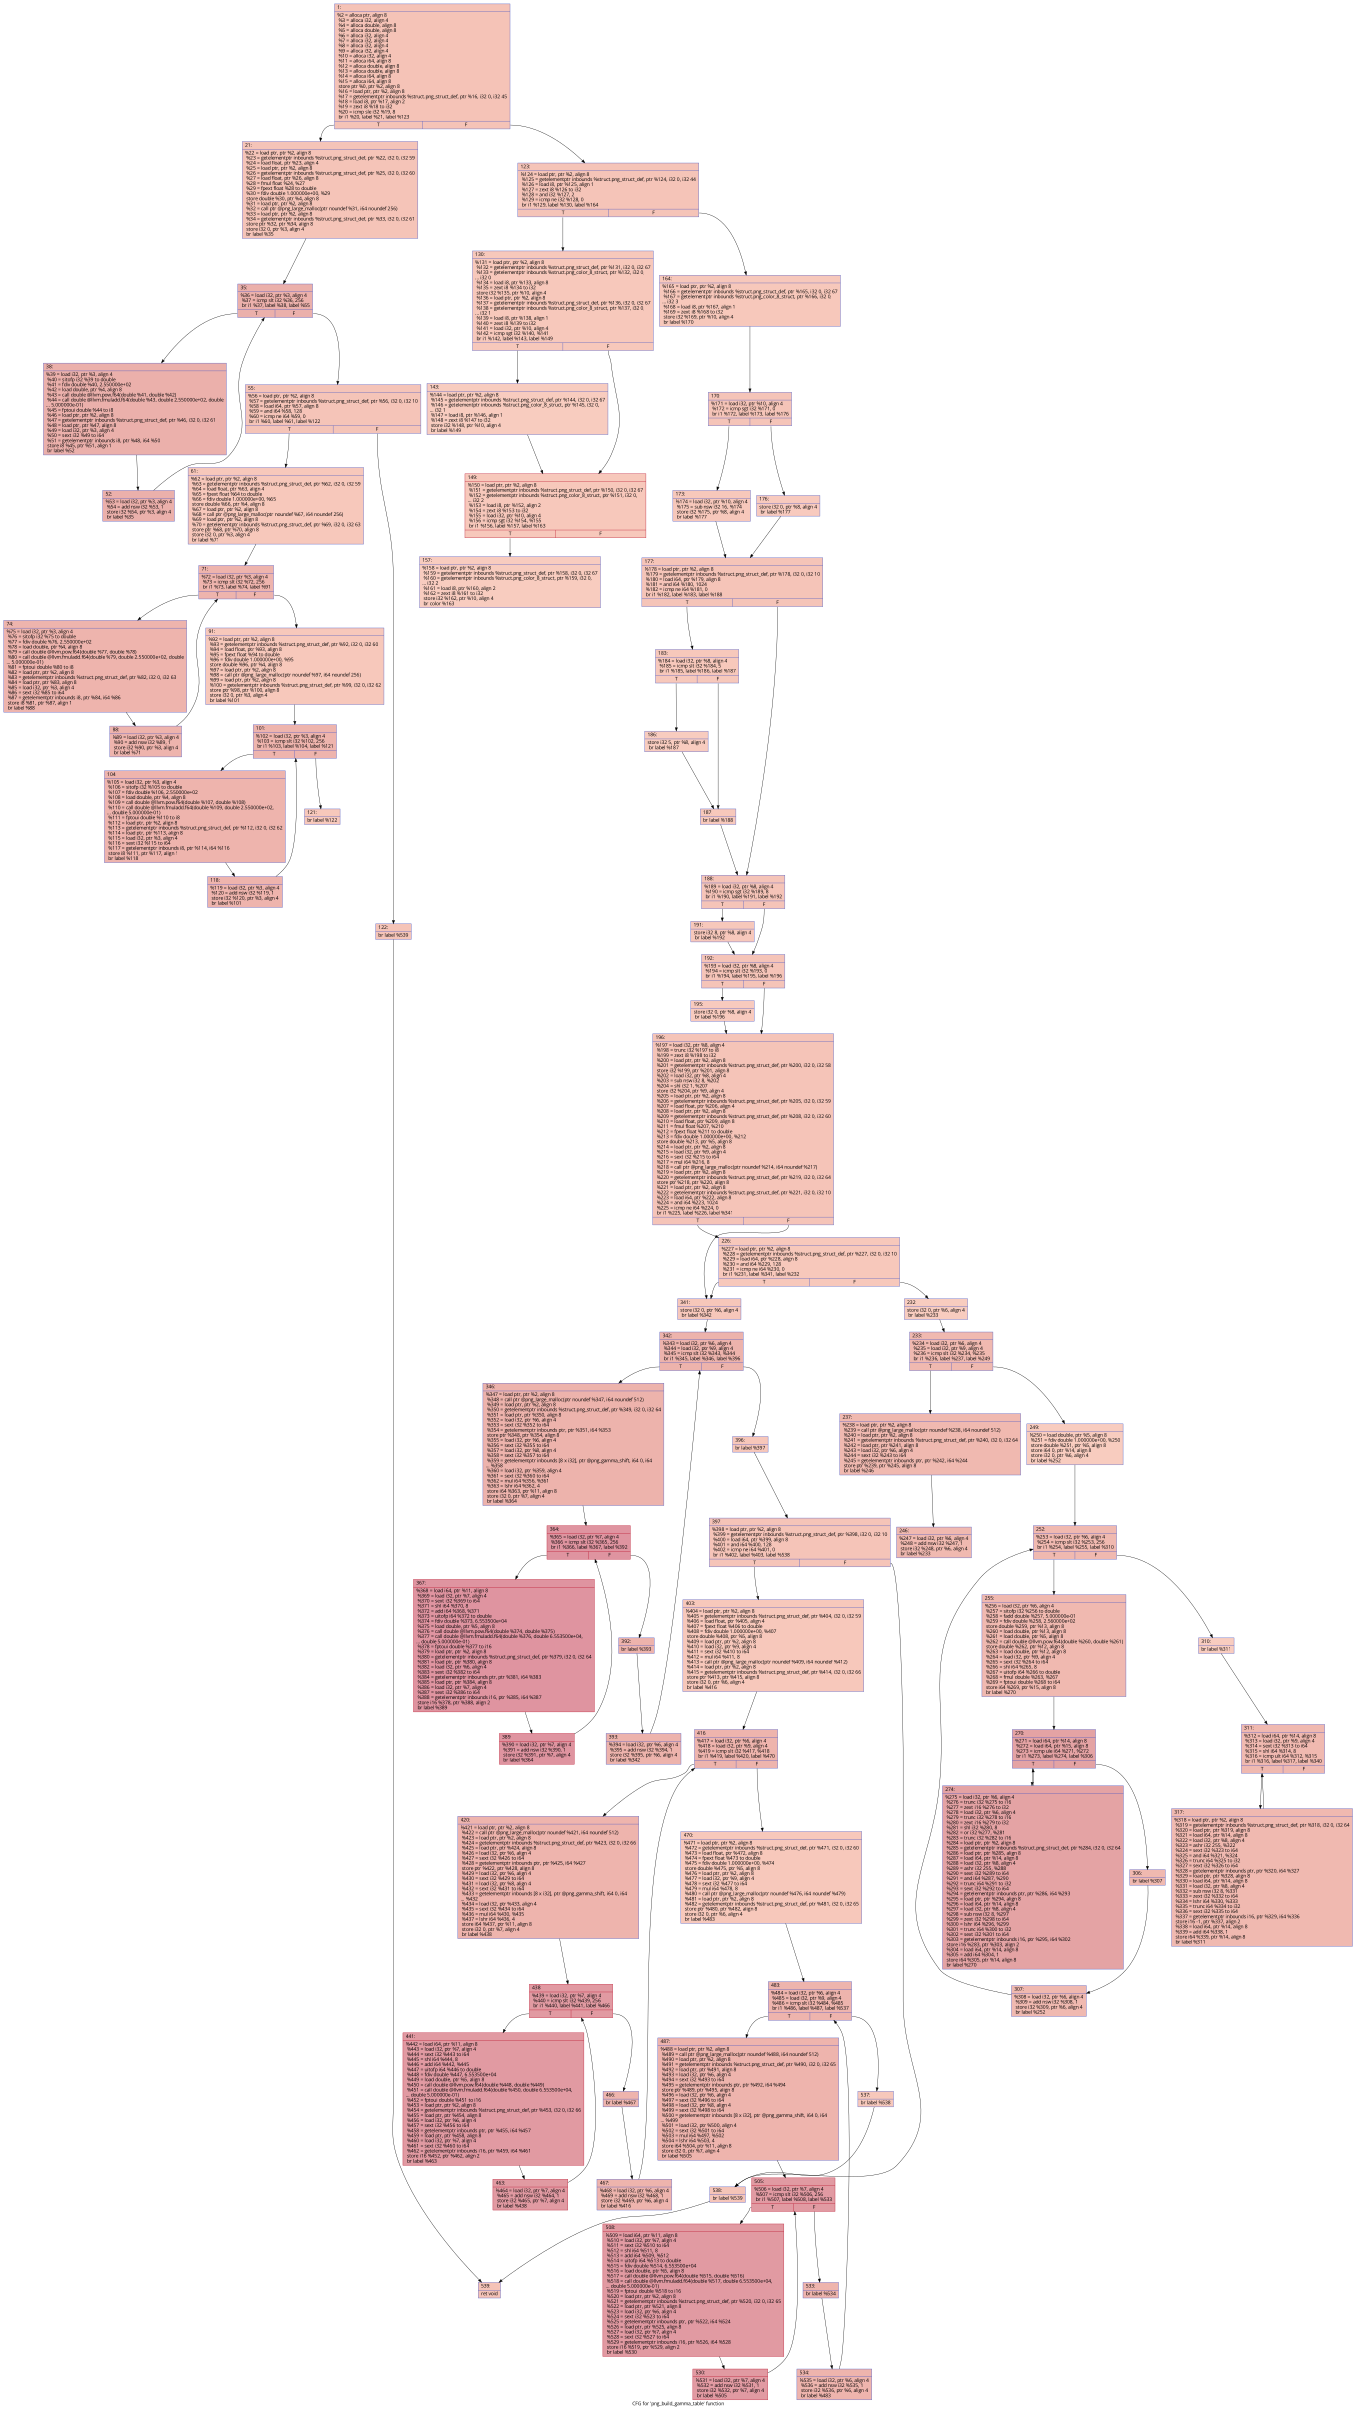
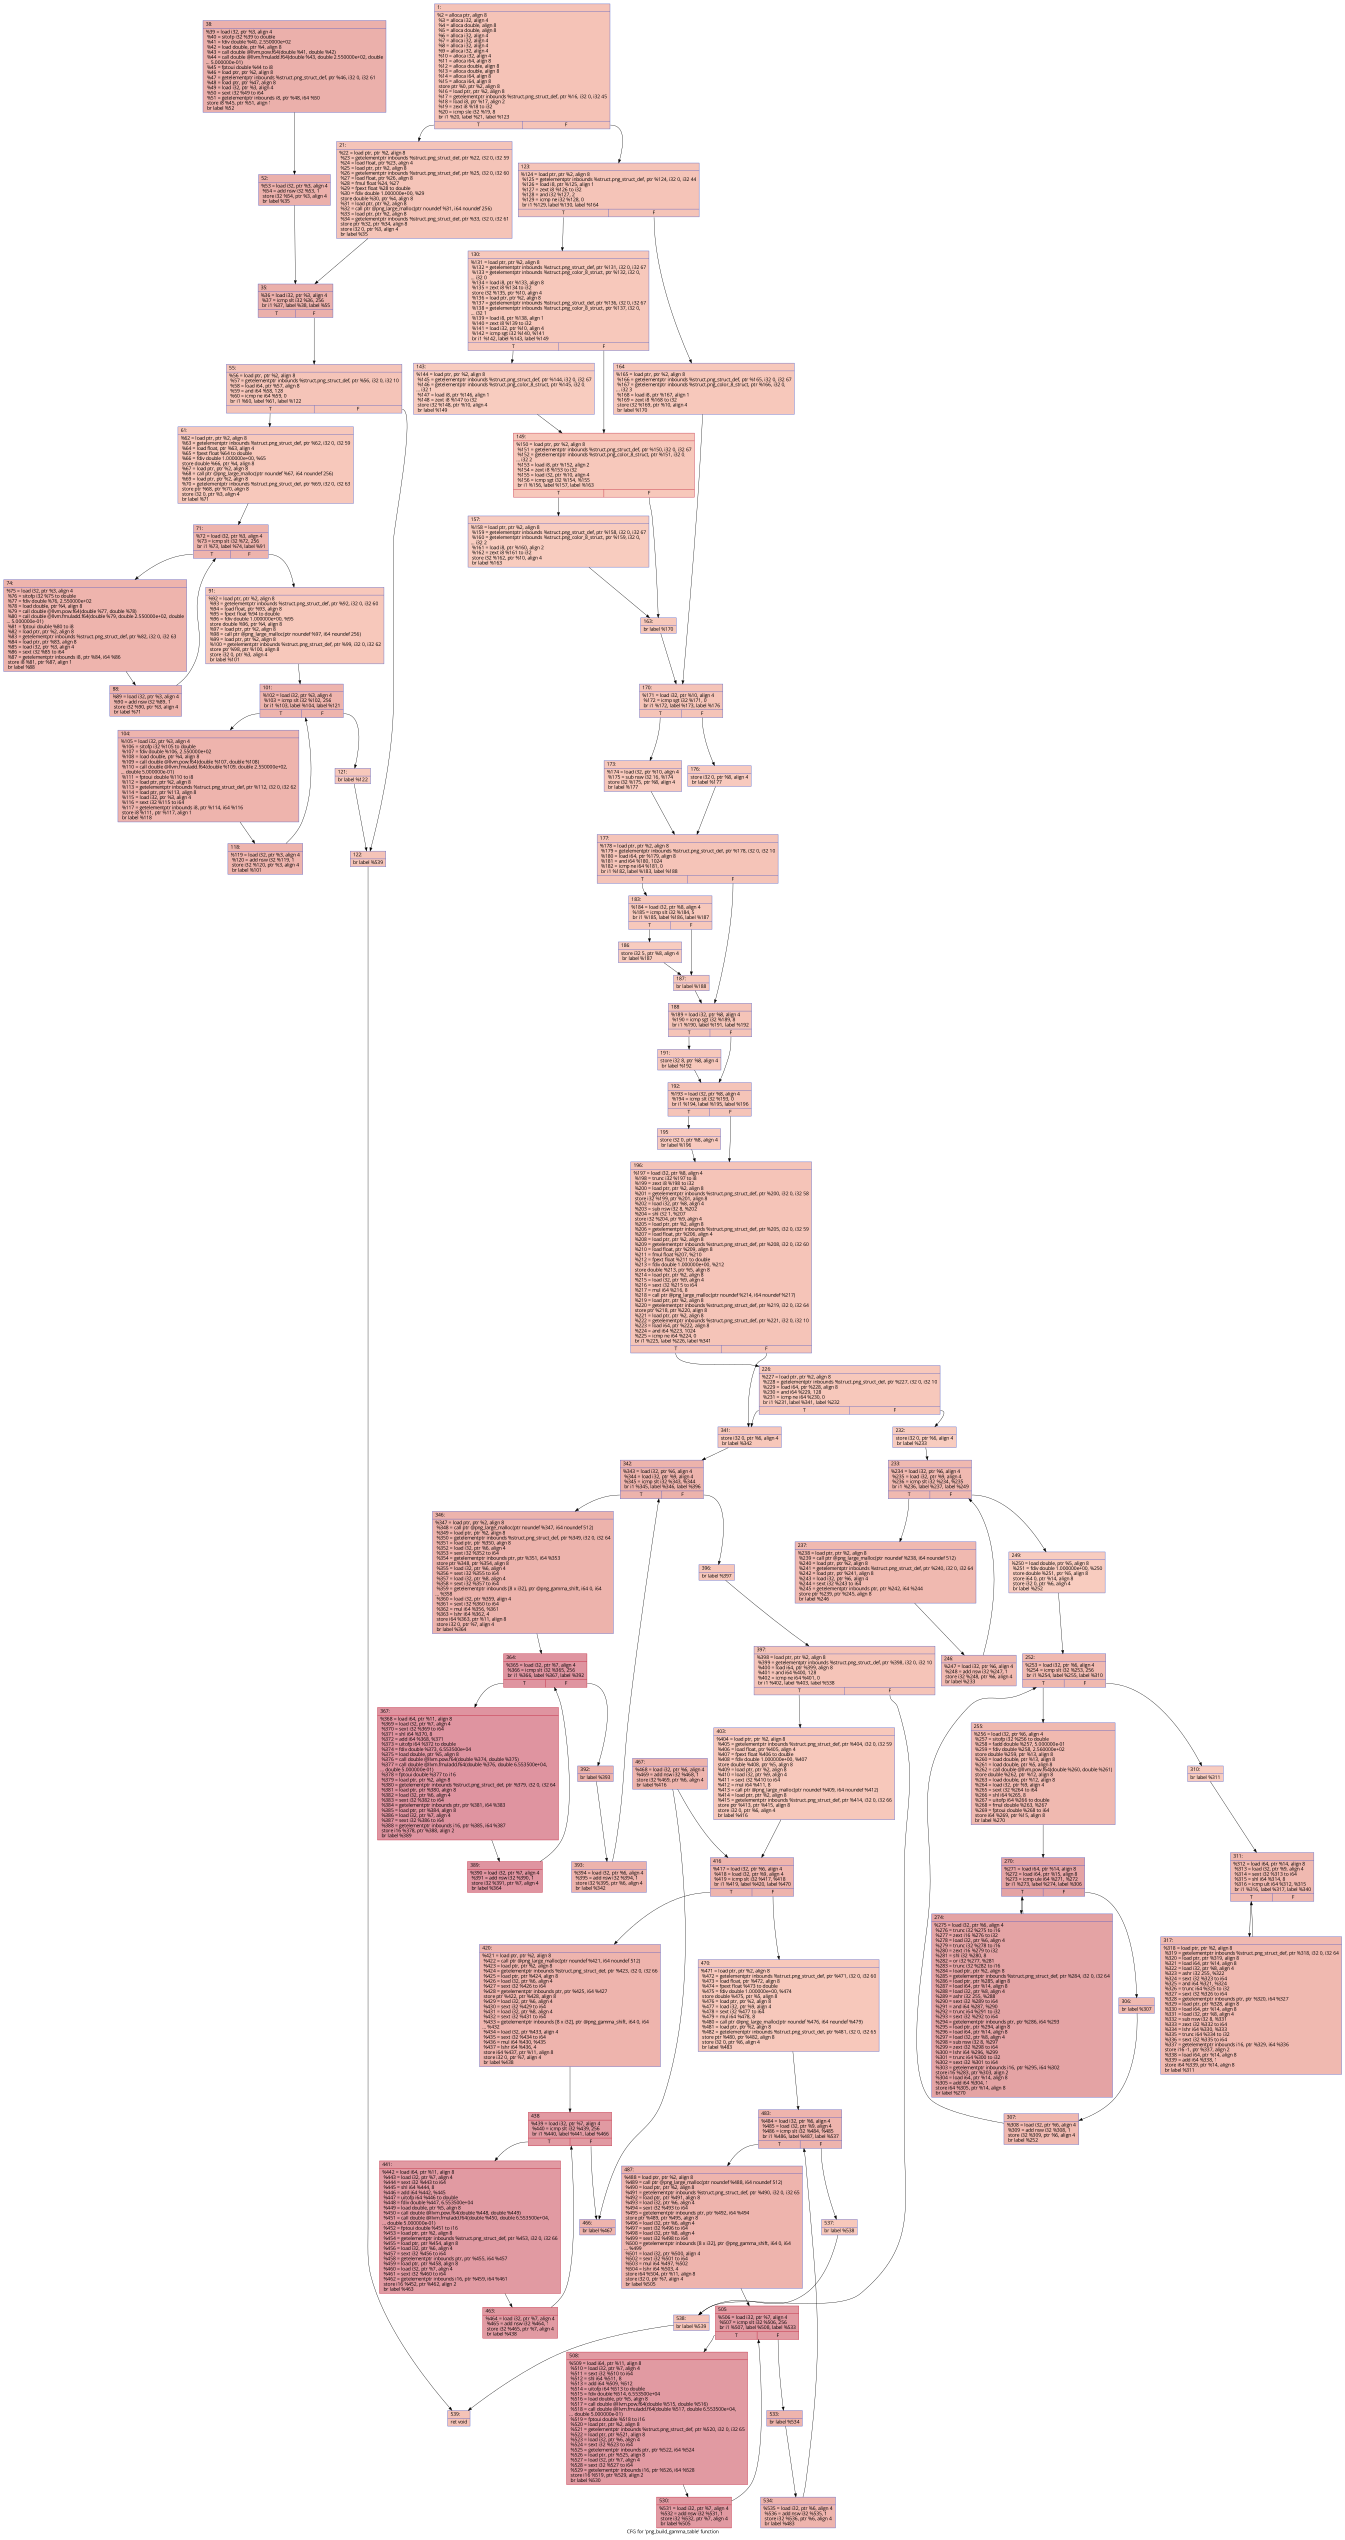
(195, 328) -> none
(438, 604) -> (486, 563)
none -> (658, 626)
none -> (360, 816)
none -> (994, 1576)
(627, 2141) -> (681, 2012)
